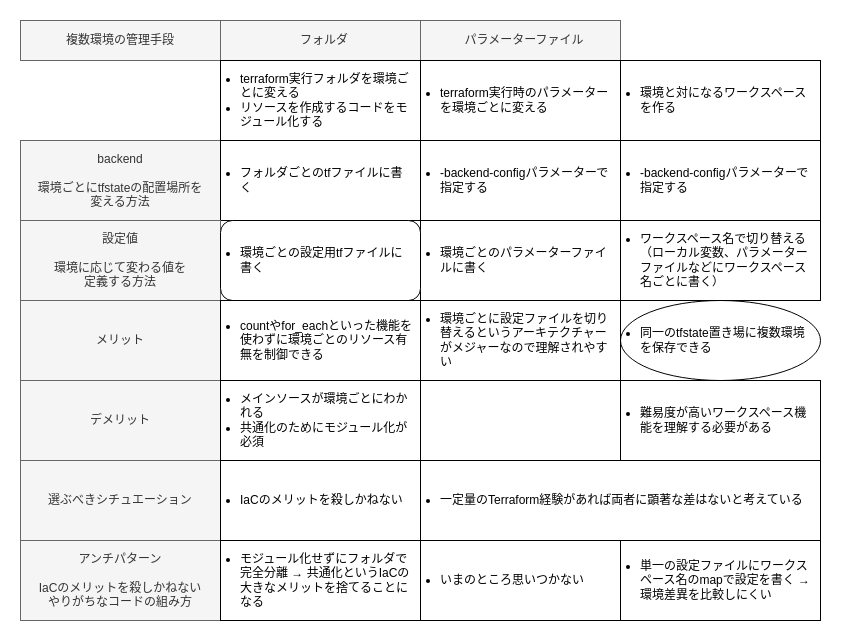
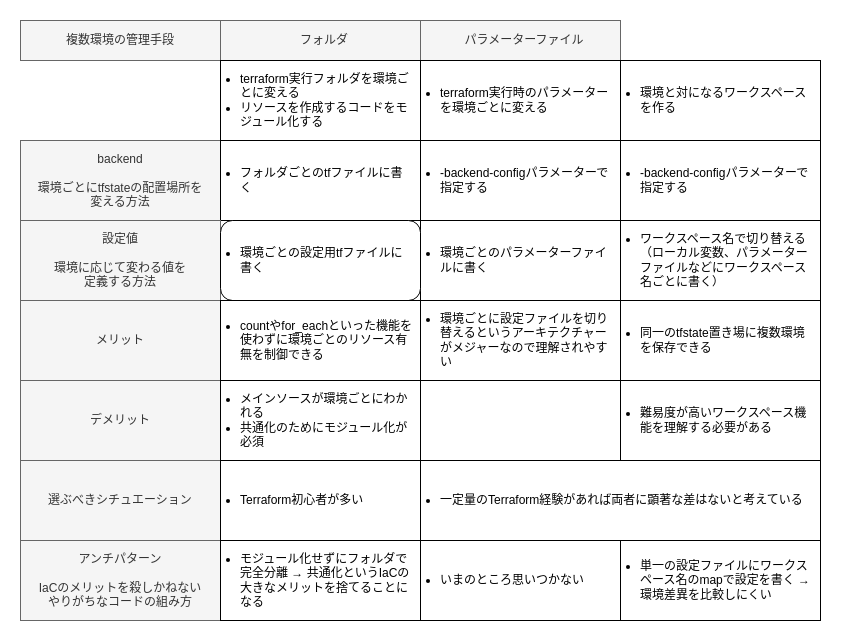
(721, 341) -> (721, 341)
(283, 501) -> (267, 501)
